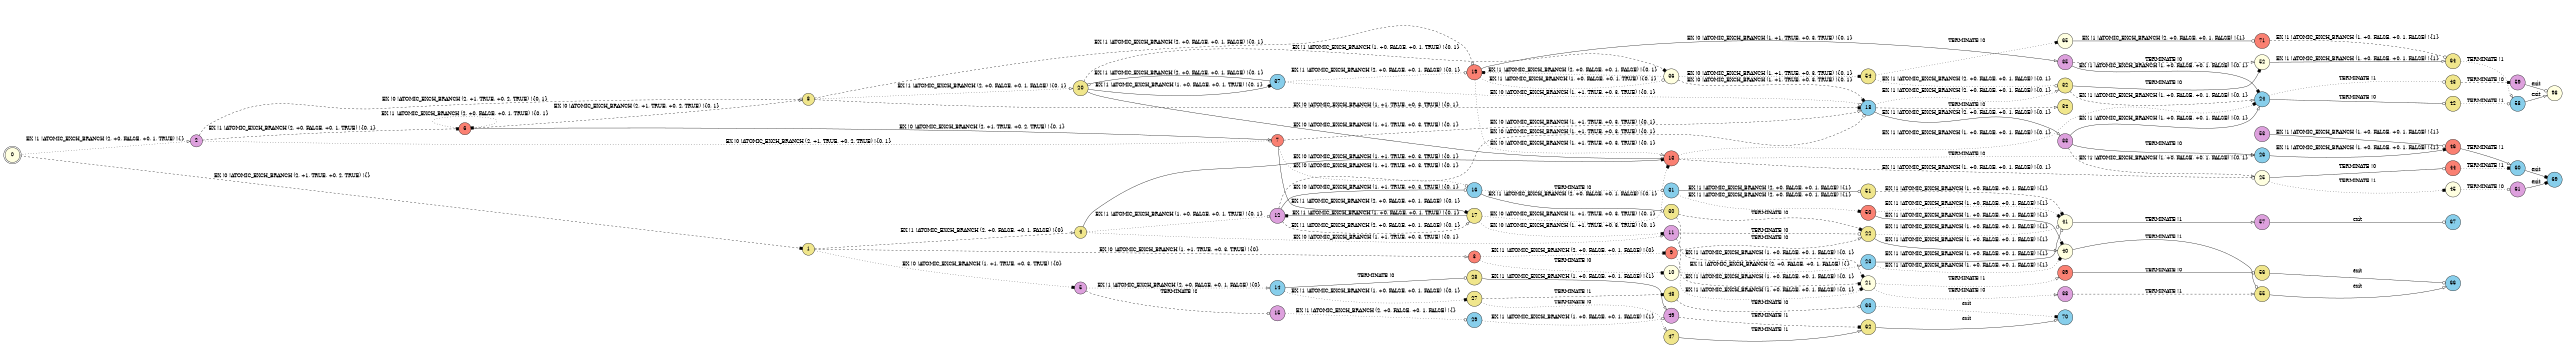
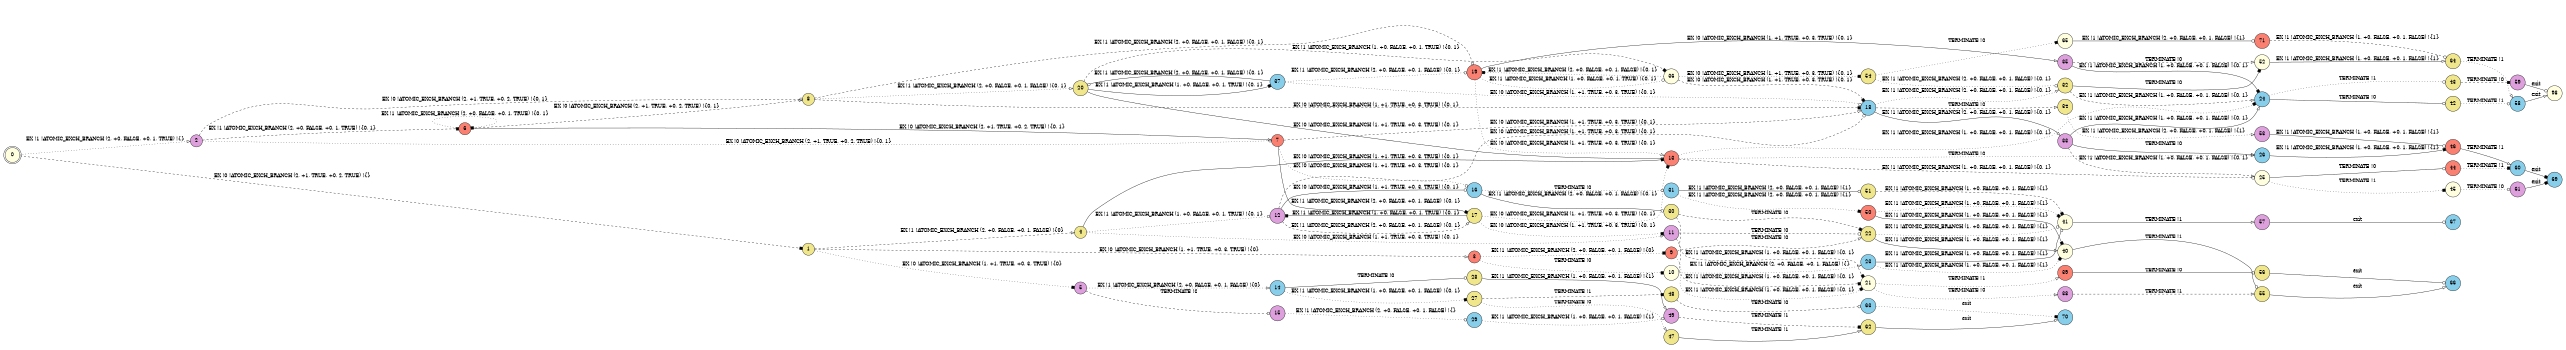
none -> (2153, 138)
